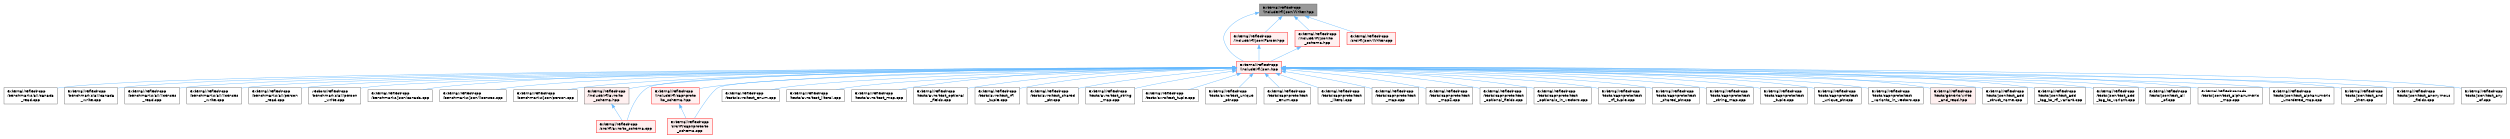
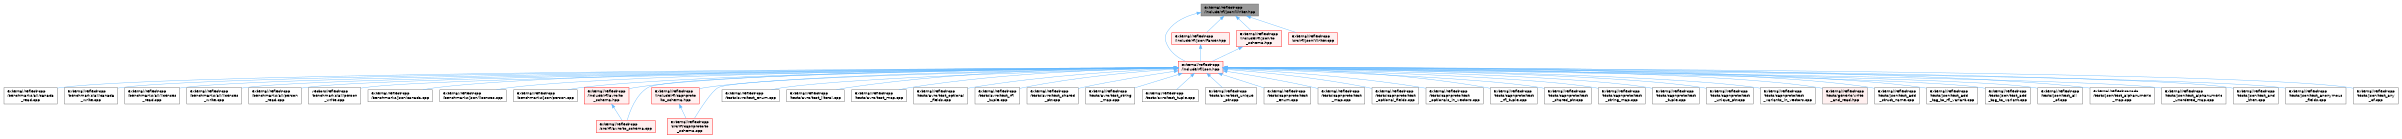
(607, 96) -> (607, 96)
(1341, 96) -> none
(1449, 96) -> none
